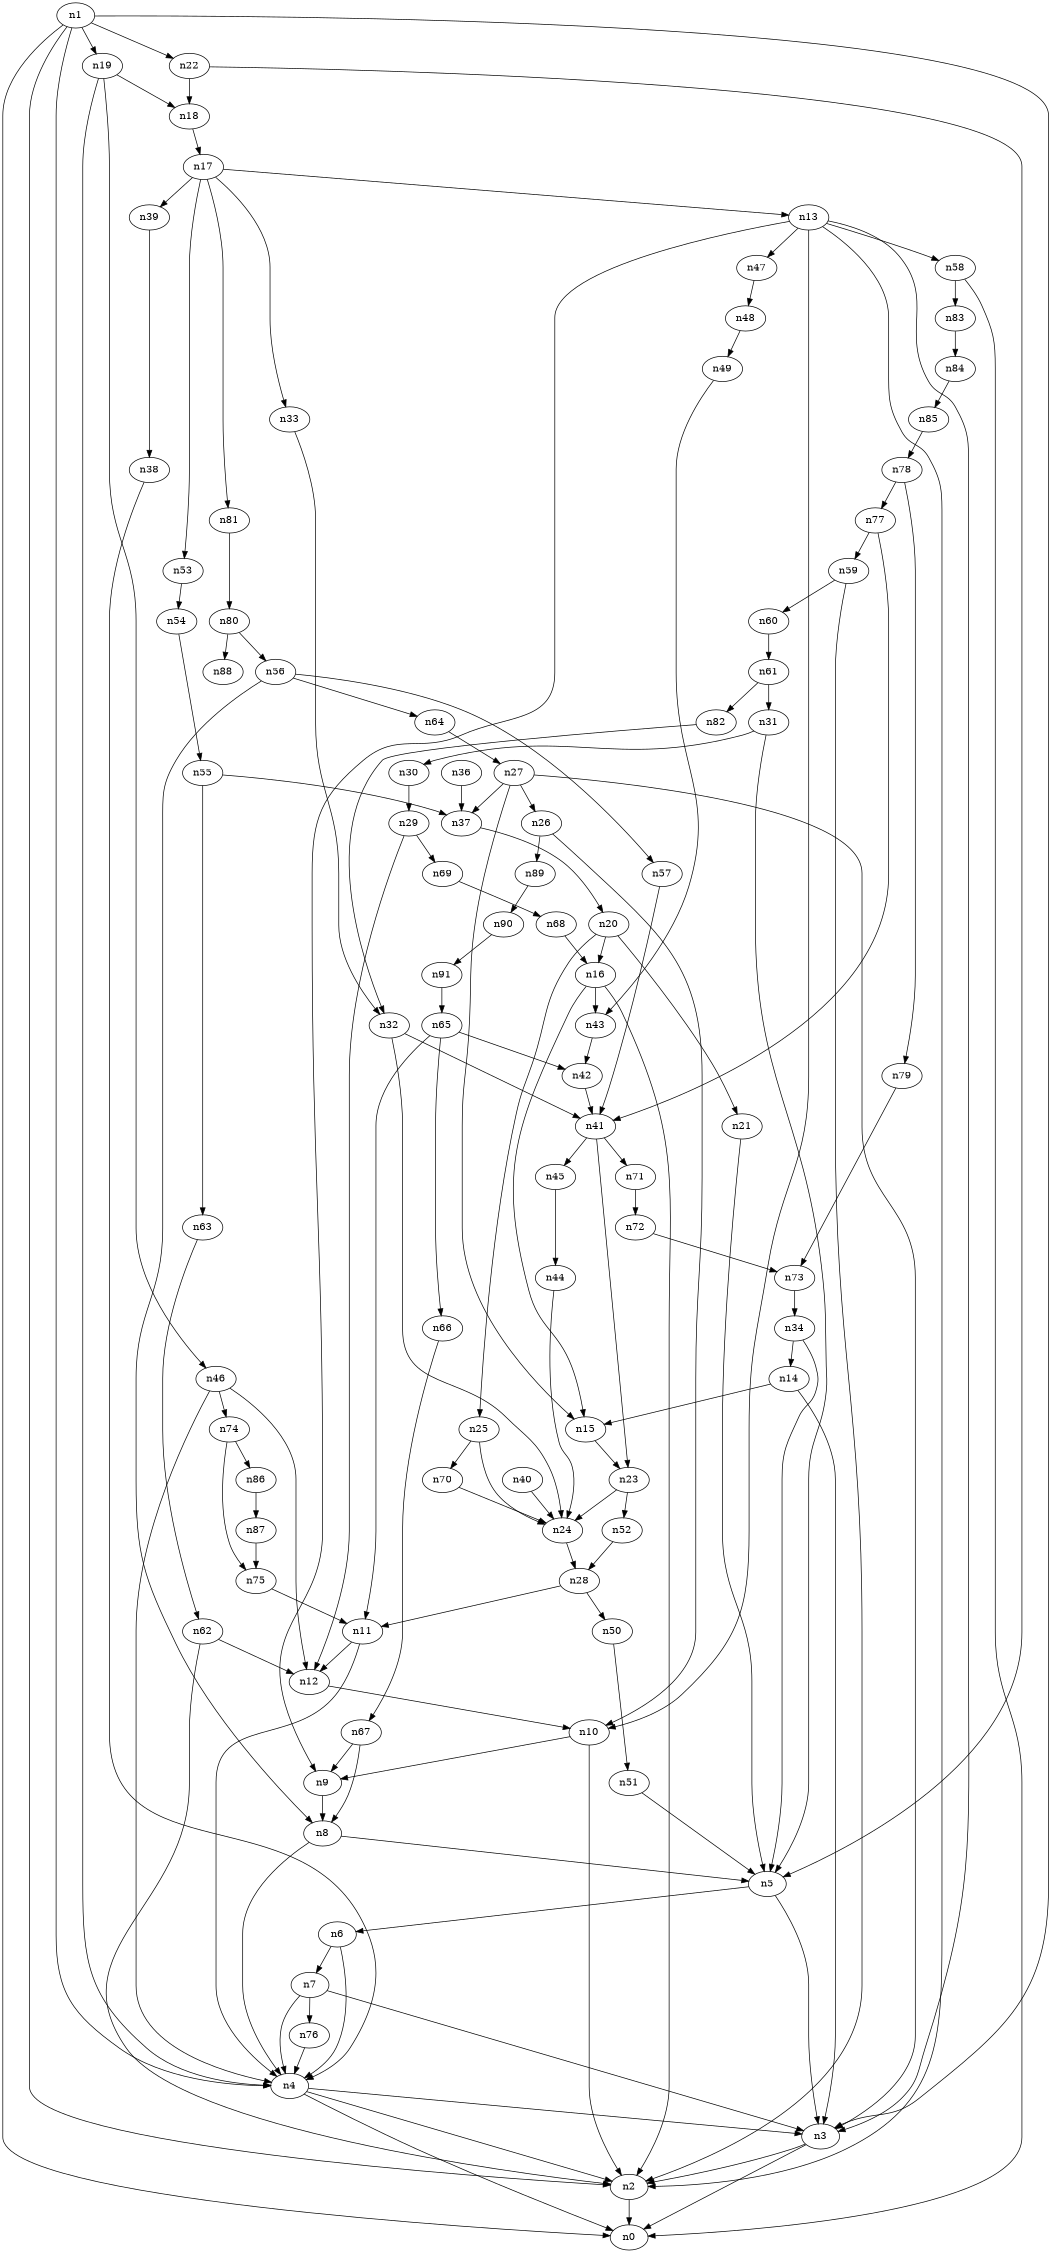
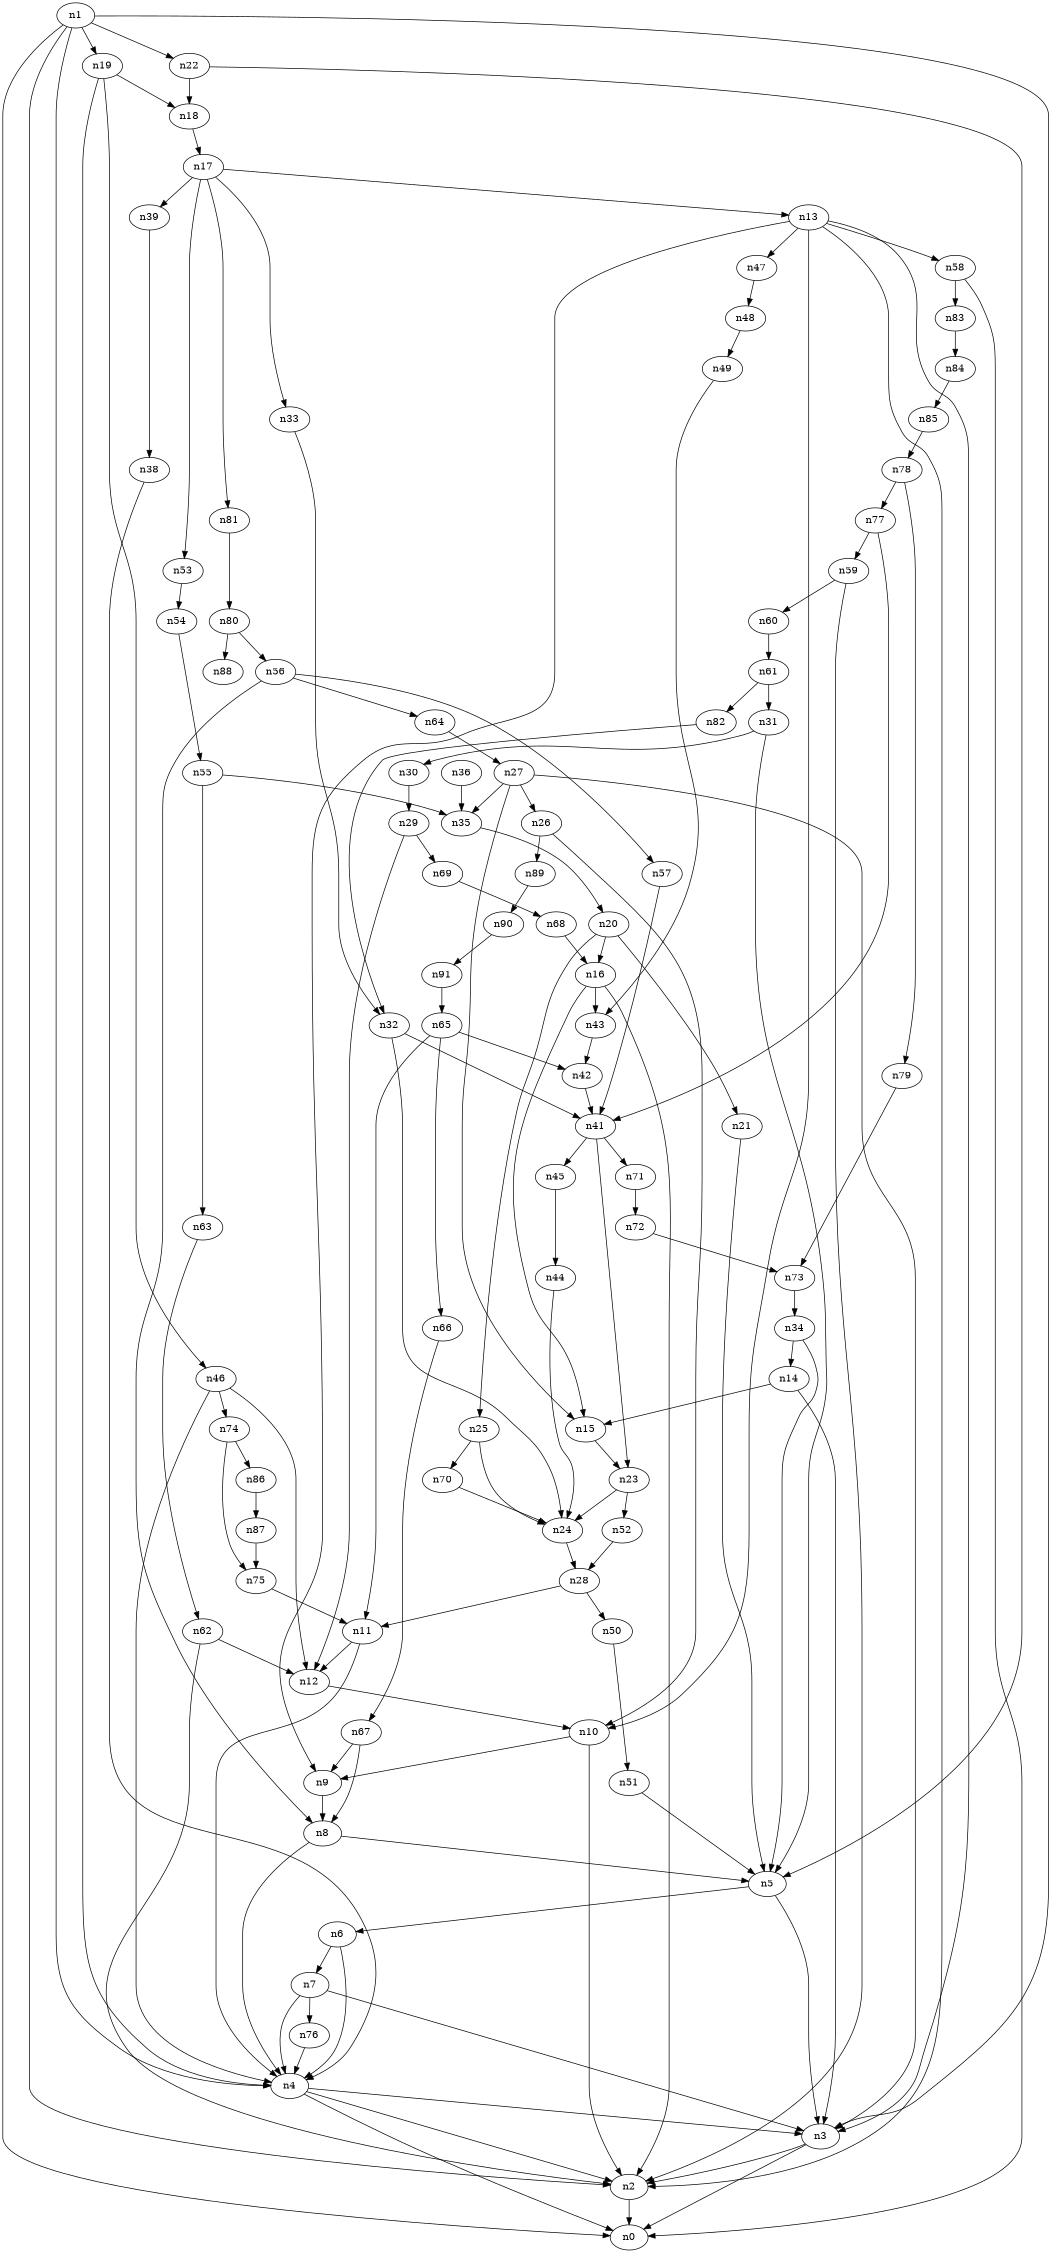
(462, 823) -> (462, 823)
(523, 1480) -> none
